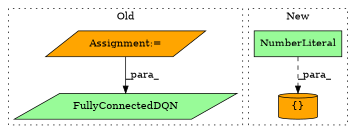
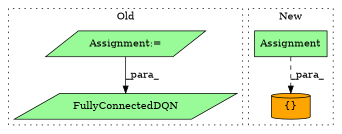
(126, 44) -> (126, 44)
(298, 44) -> (291, 44)
